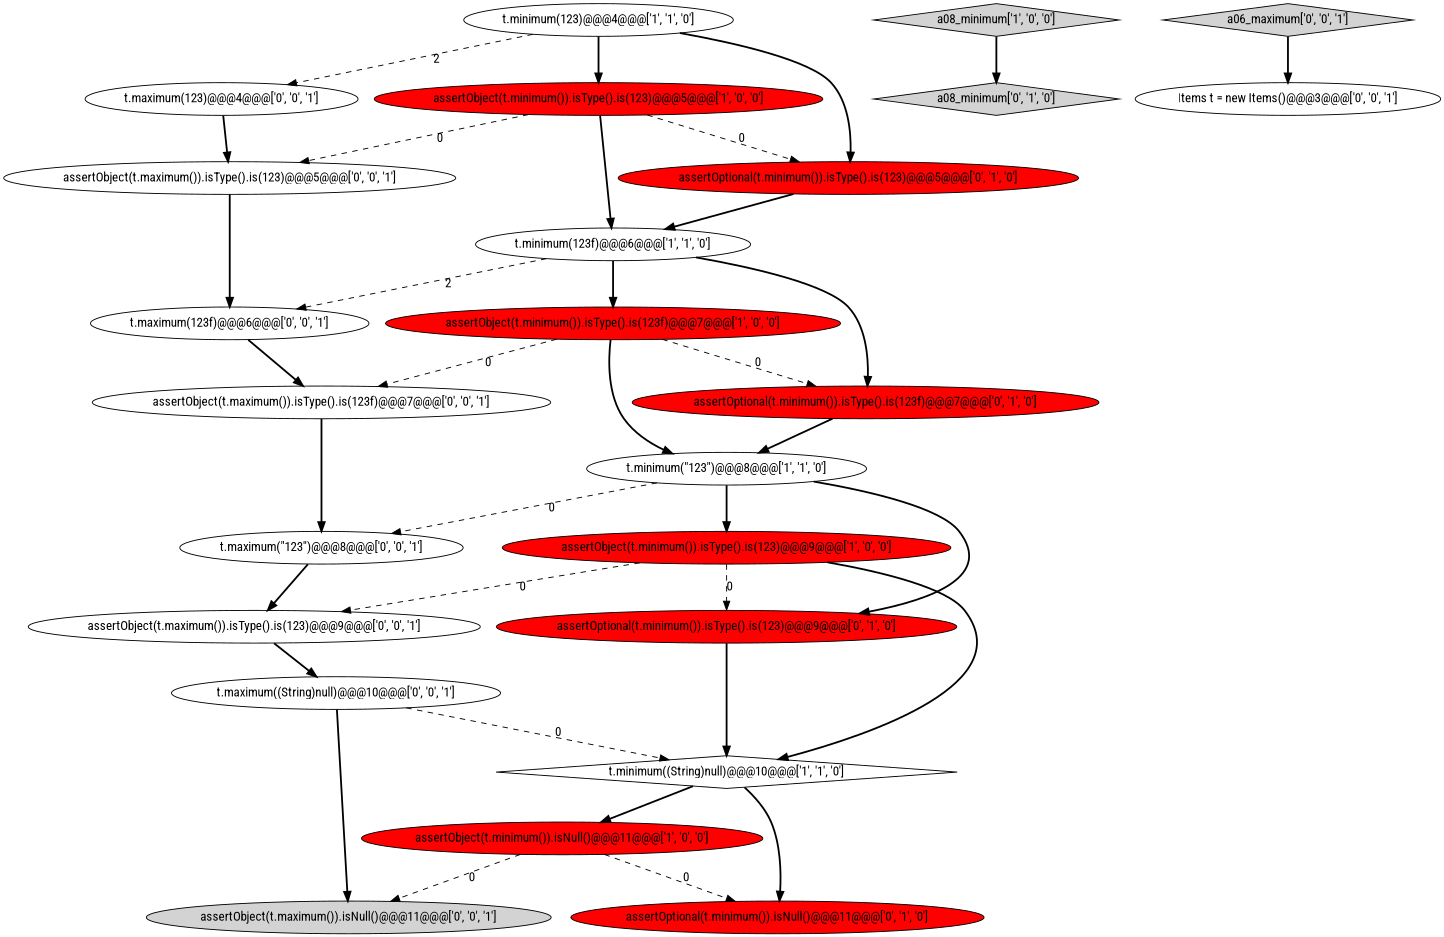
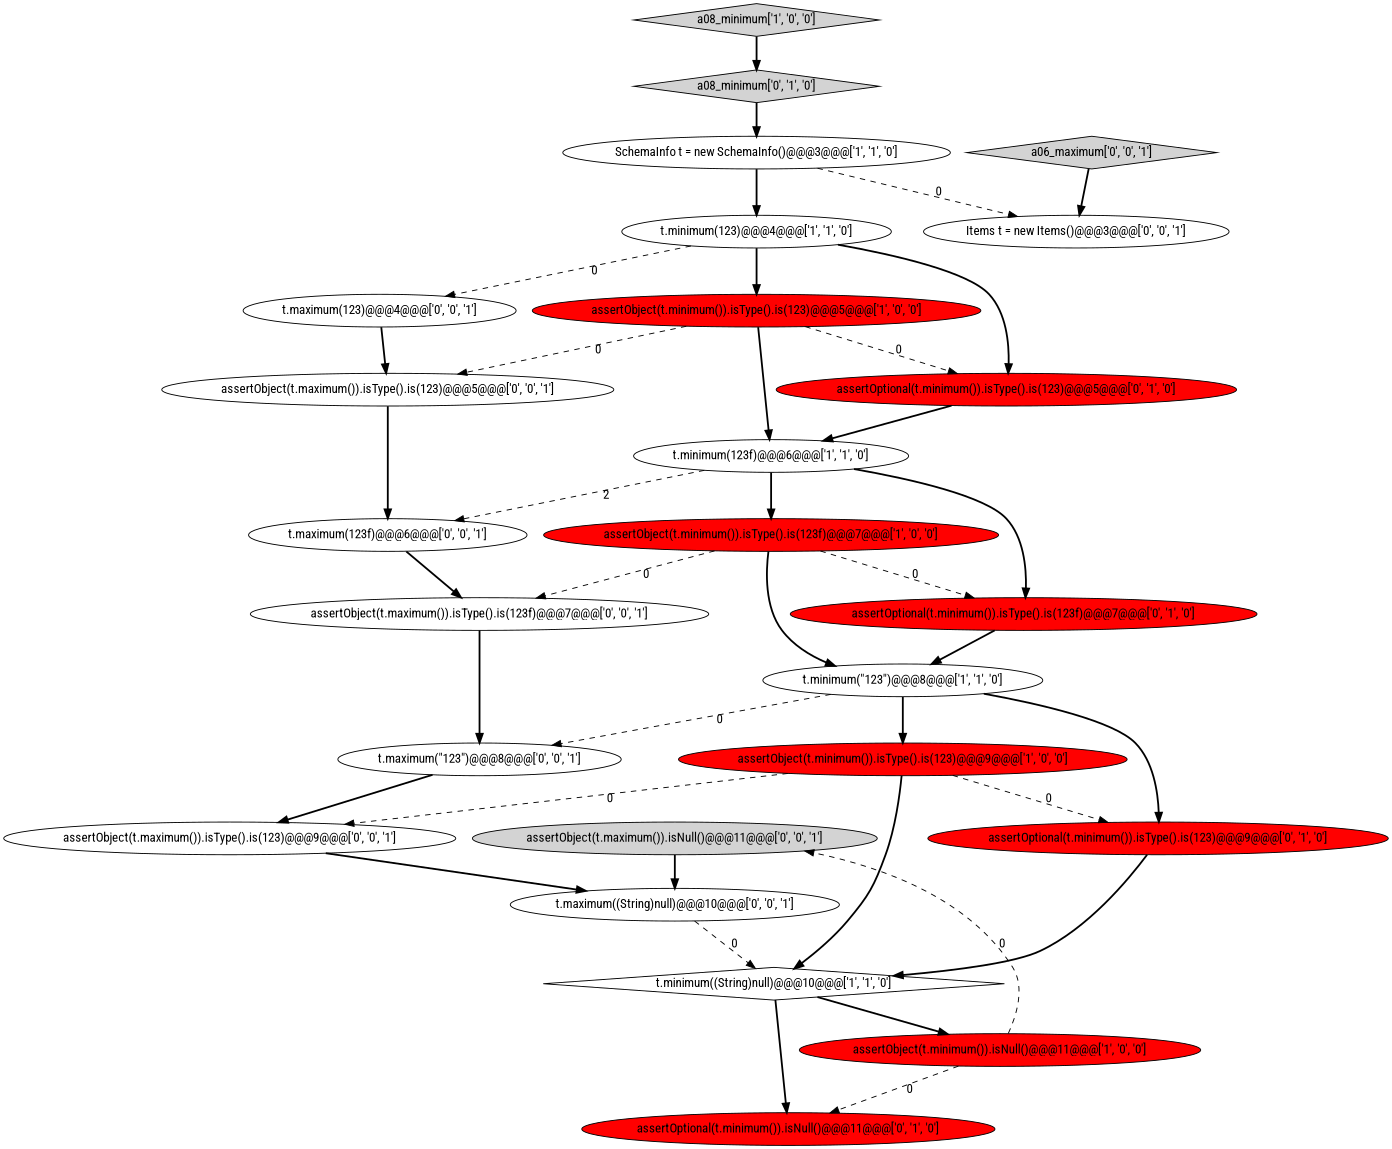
(436, 59) -> (594, 271)
none -> (757, 153)
(342, 801) -> (675, 867)
